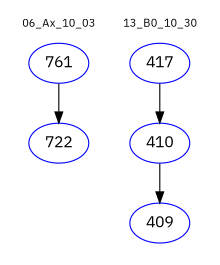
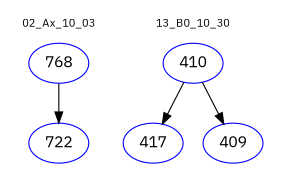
(59, 24) -> (59, 24)
(59, 63) -> (59, 63)
(160, 98) -> (176, 98)
